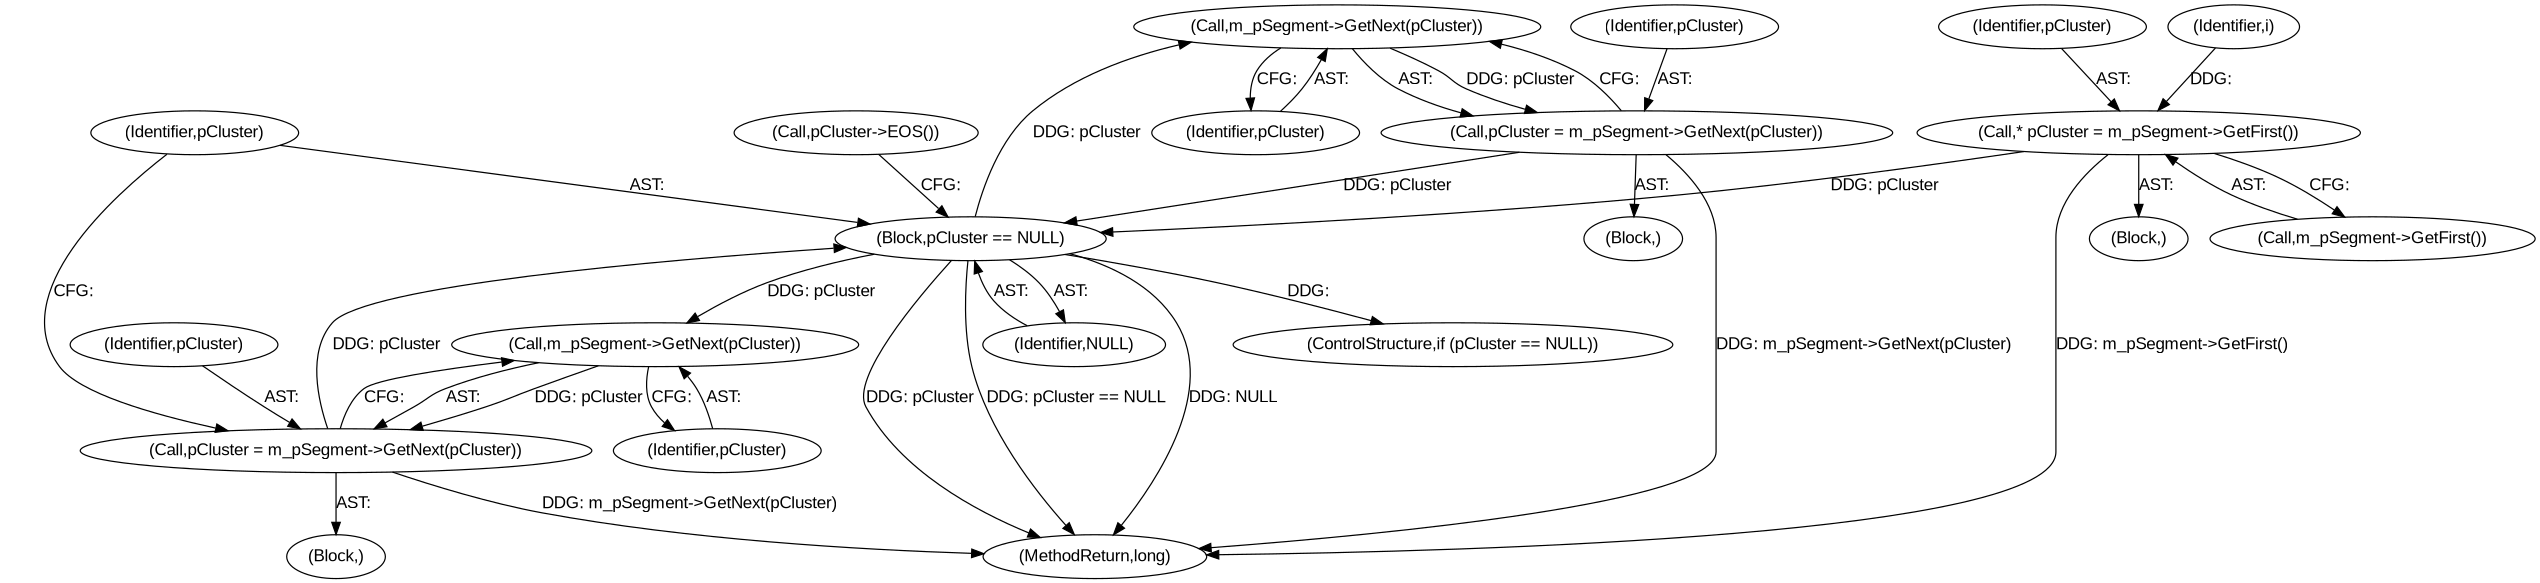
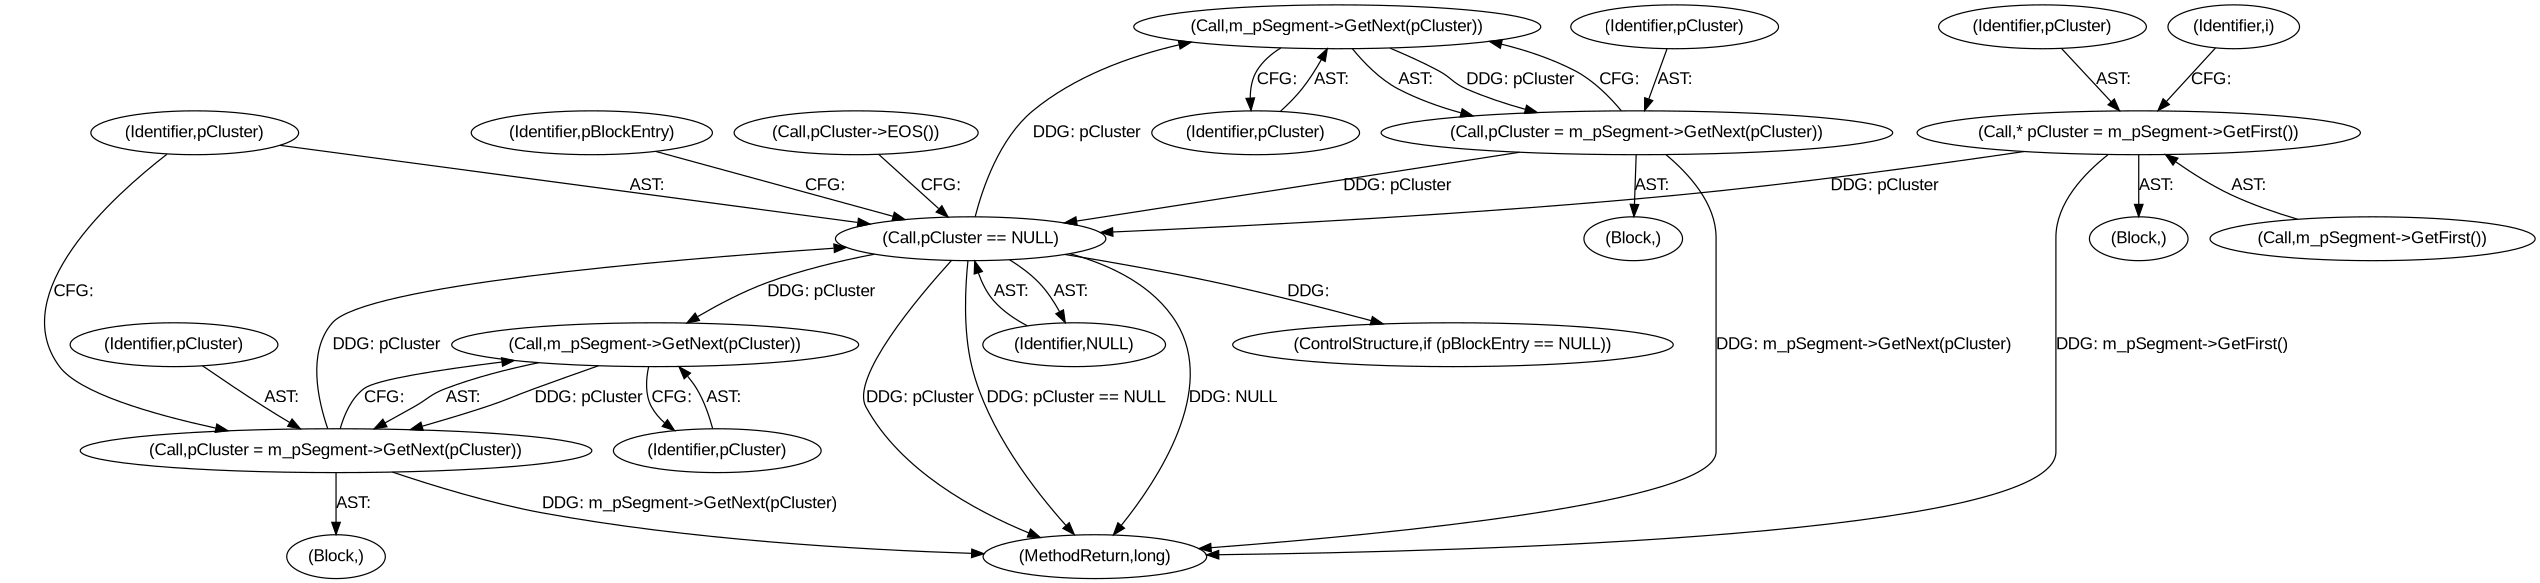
(2214, 80) -> (2214, 80)
none -> (592, 133)
(2277, 177) -> none
(971, 239) -> (971, 239)
(1453, 345) -> (1453, 345)
